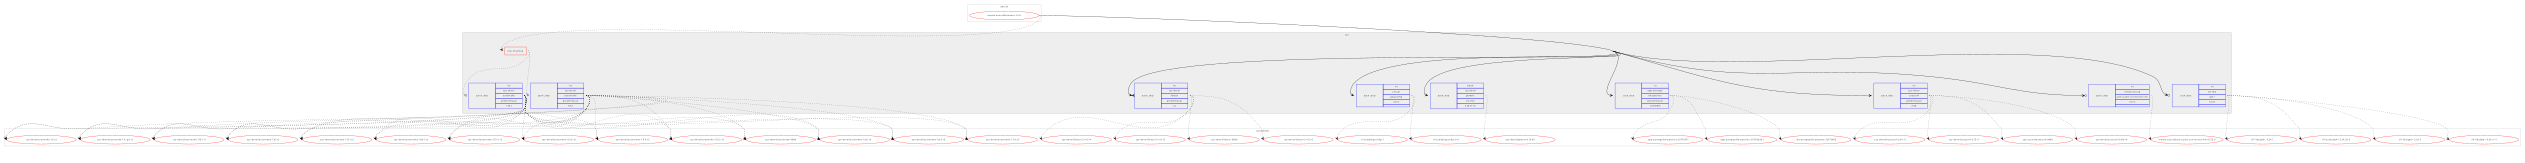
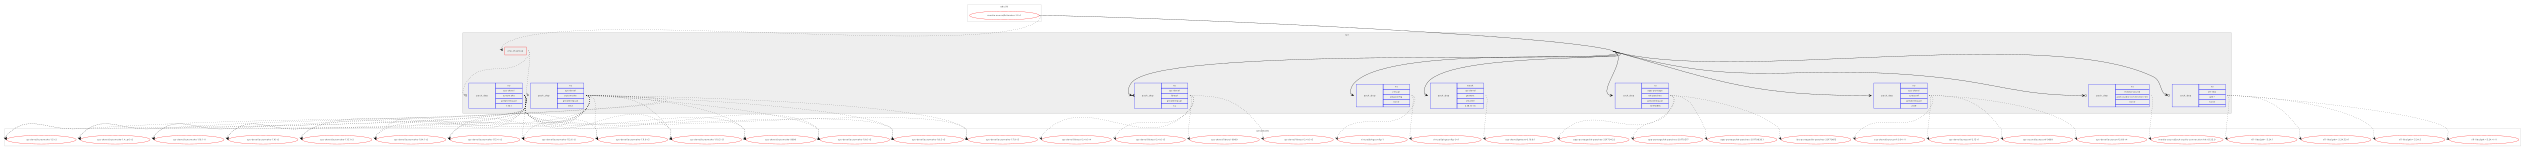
none -> (1594, 140)
(2336, 140) -> (2336, 140)
